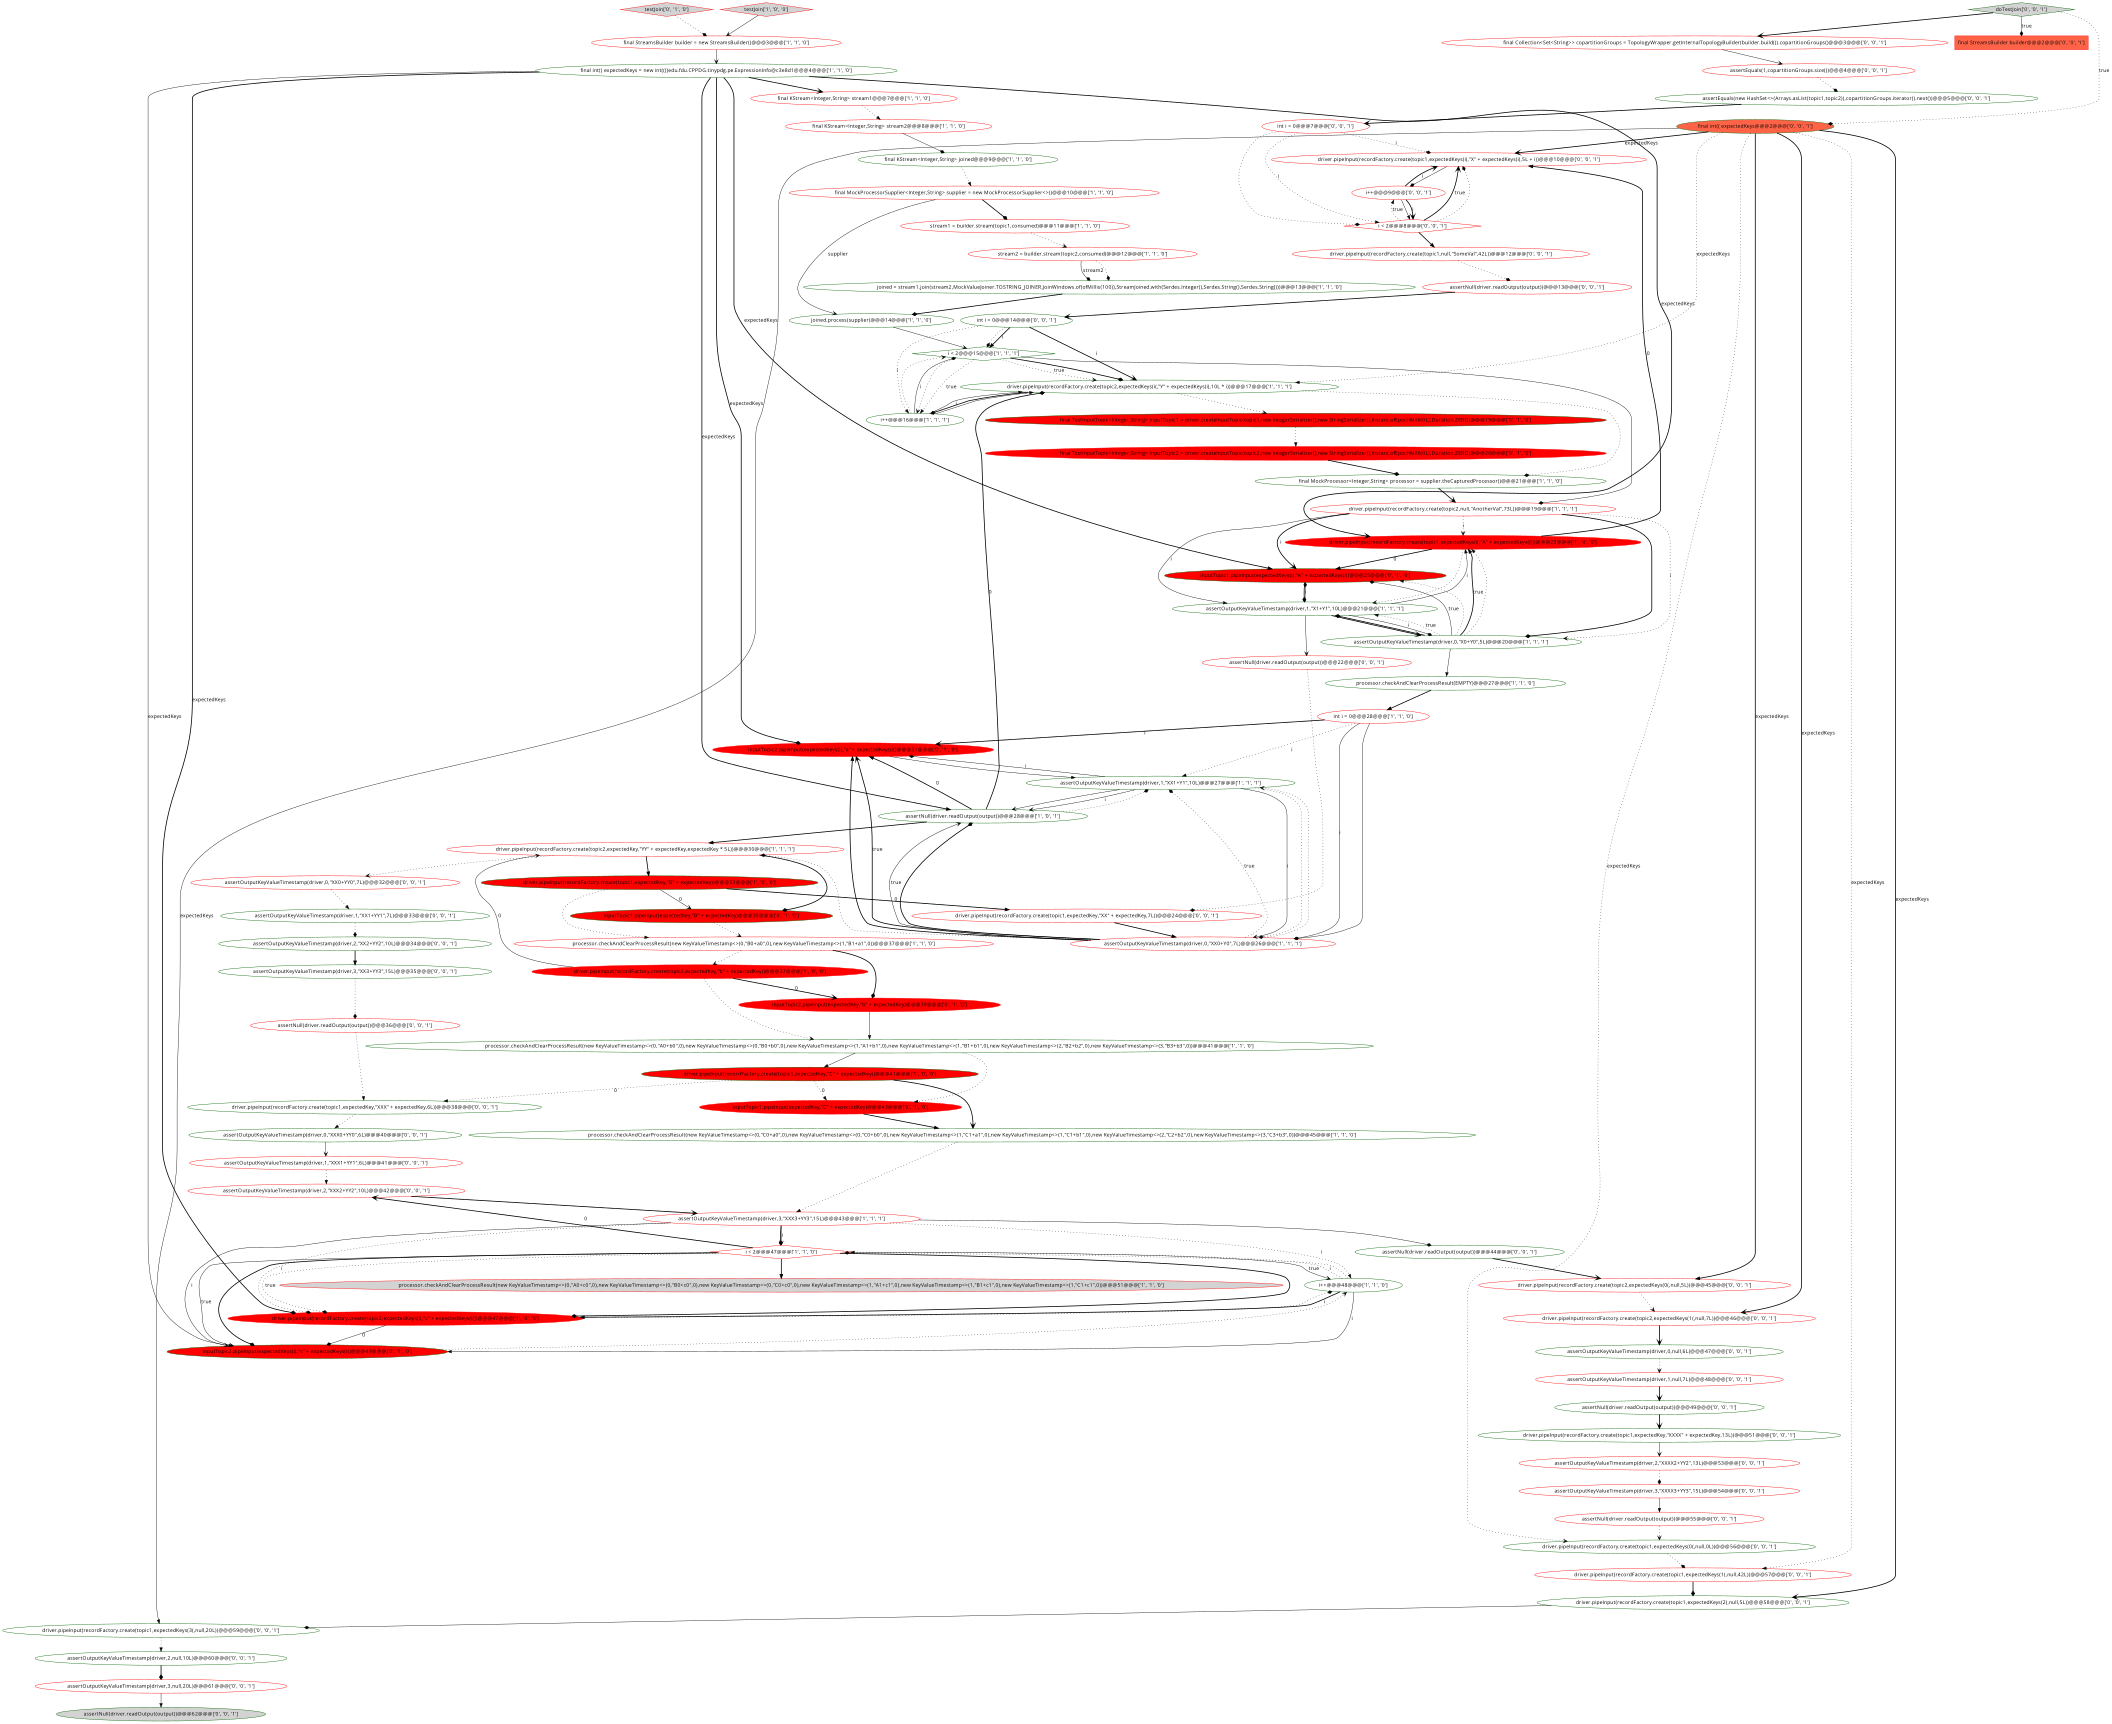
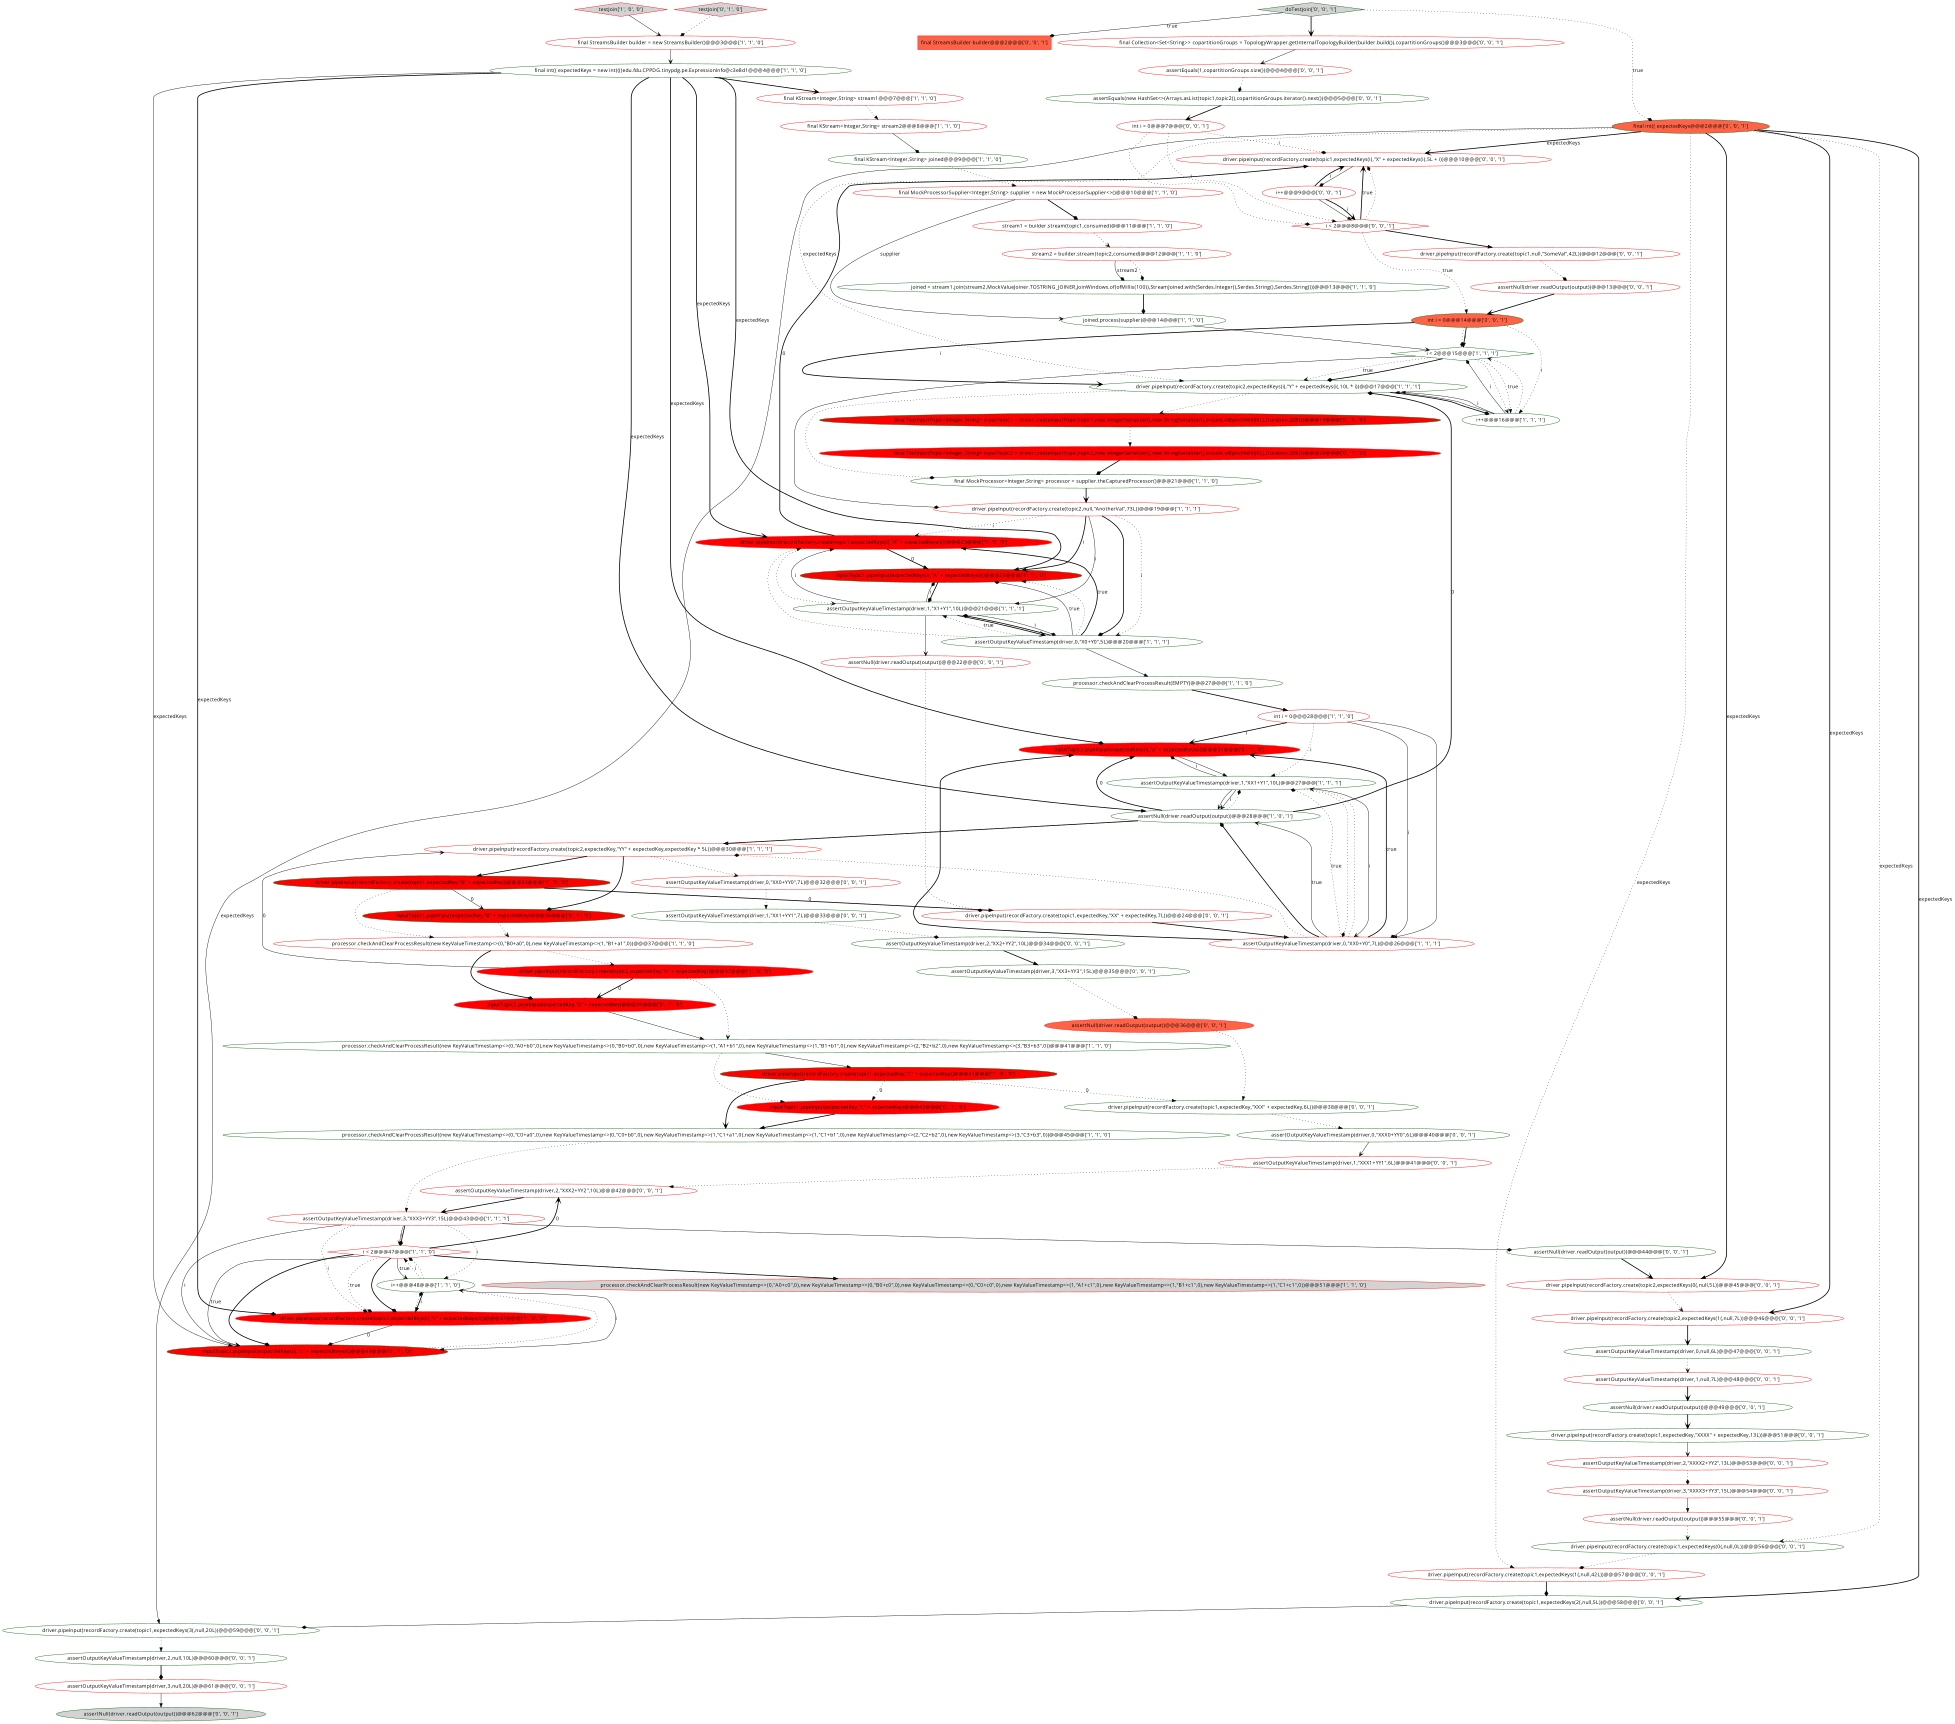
(1393, 213) -> (1416, 270)
(1017, 320) -> (1467, 320)
(355, 1026) -> (1149, 1026)
